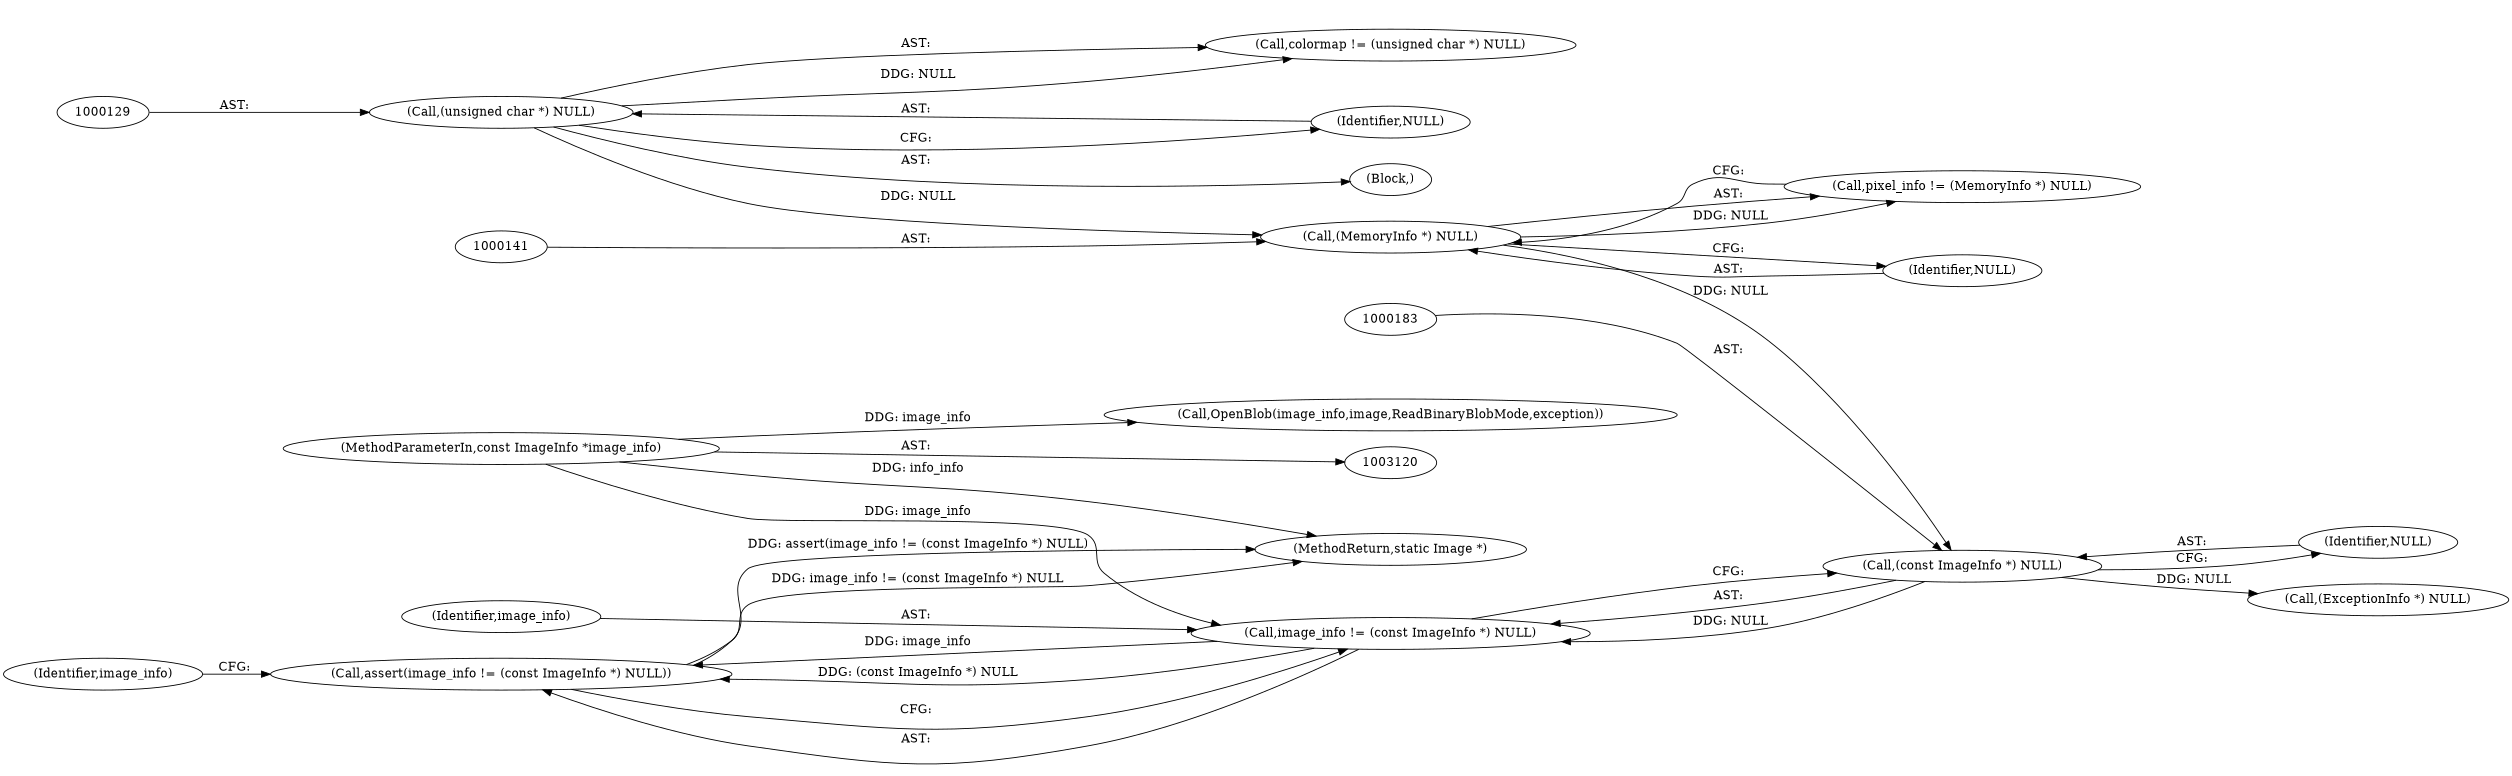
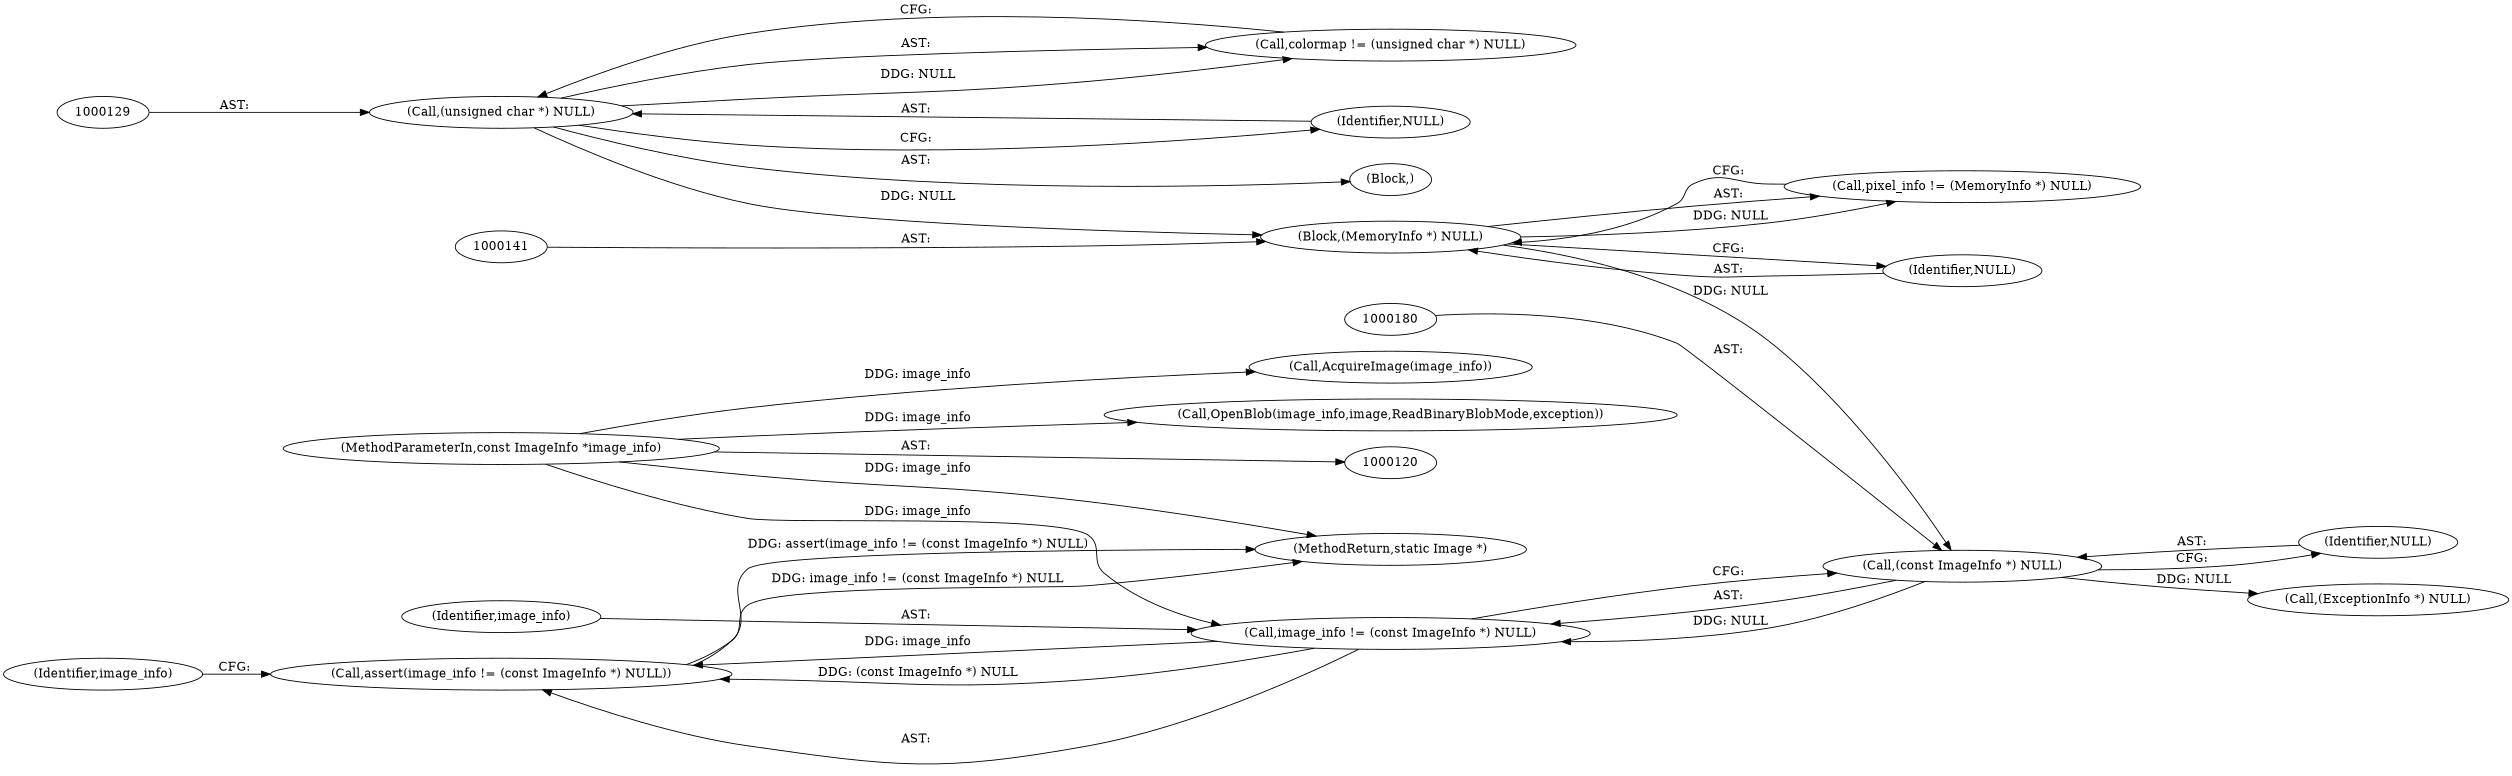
none -> (910, 19)
(1391, 237) -> (1391, 237)
(1391, 319) -> (1391, 319)
none -> (1391, 367)
(1391, 463) -> (1391, 463)
(918, 468) -> (918, 468)
(958, 729) -> none
